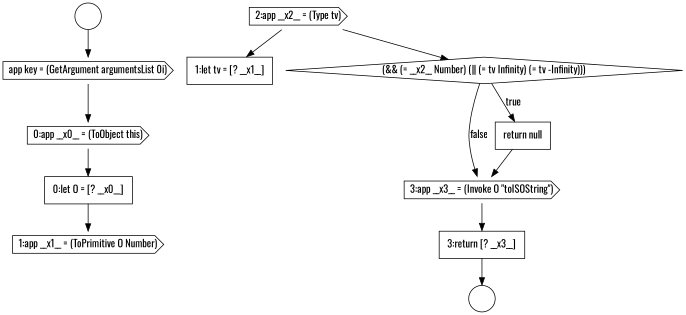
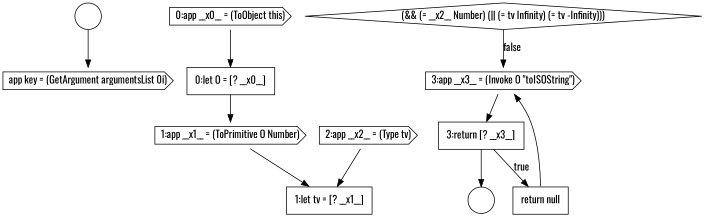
(392, 44) -> none
(88, 99) -> none
(501, 99) -> (508, 165)
none -> (276, 166)
